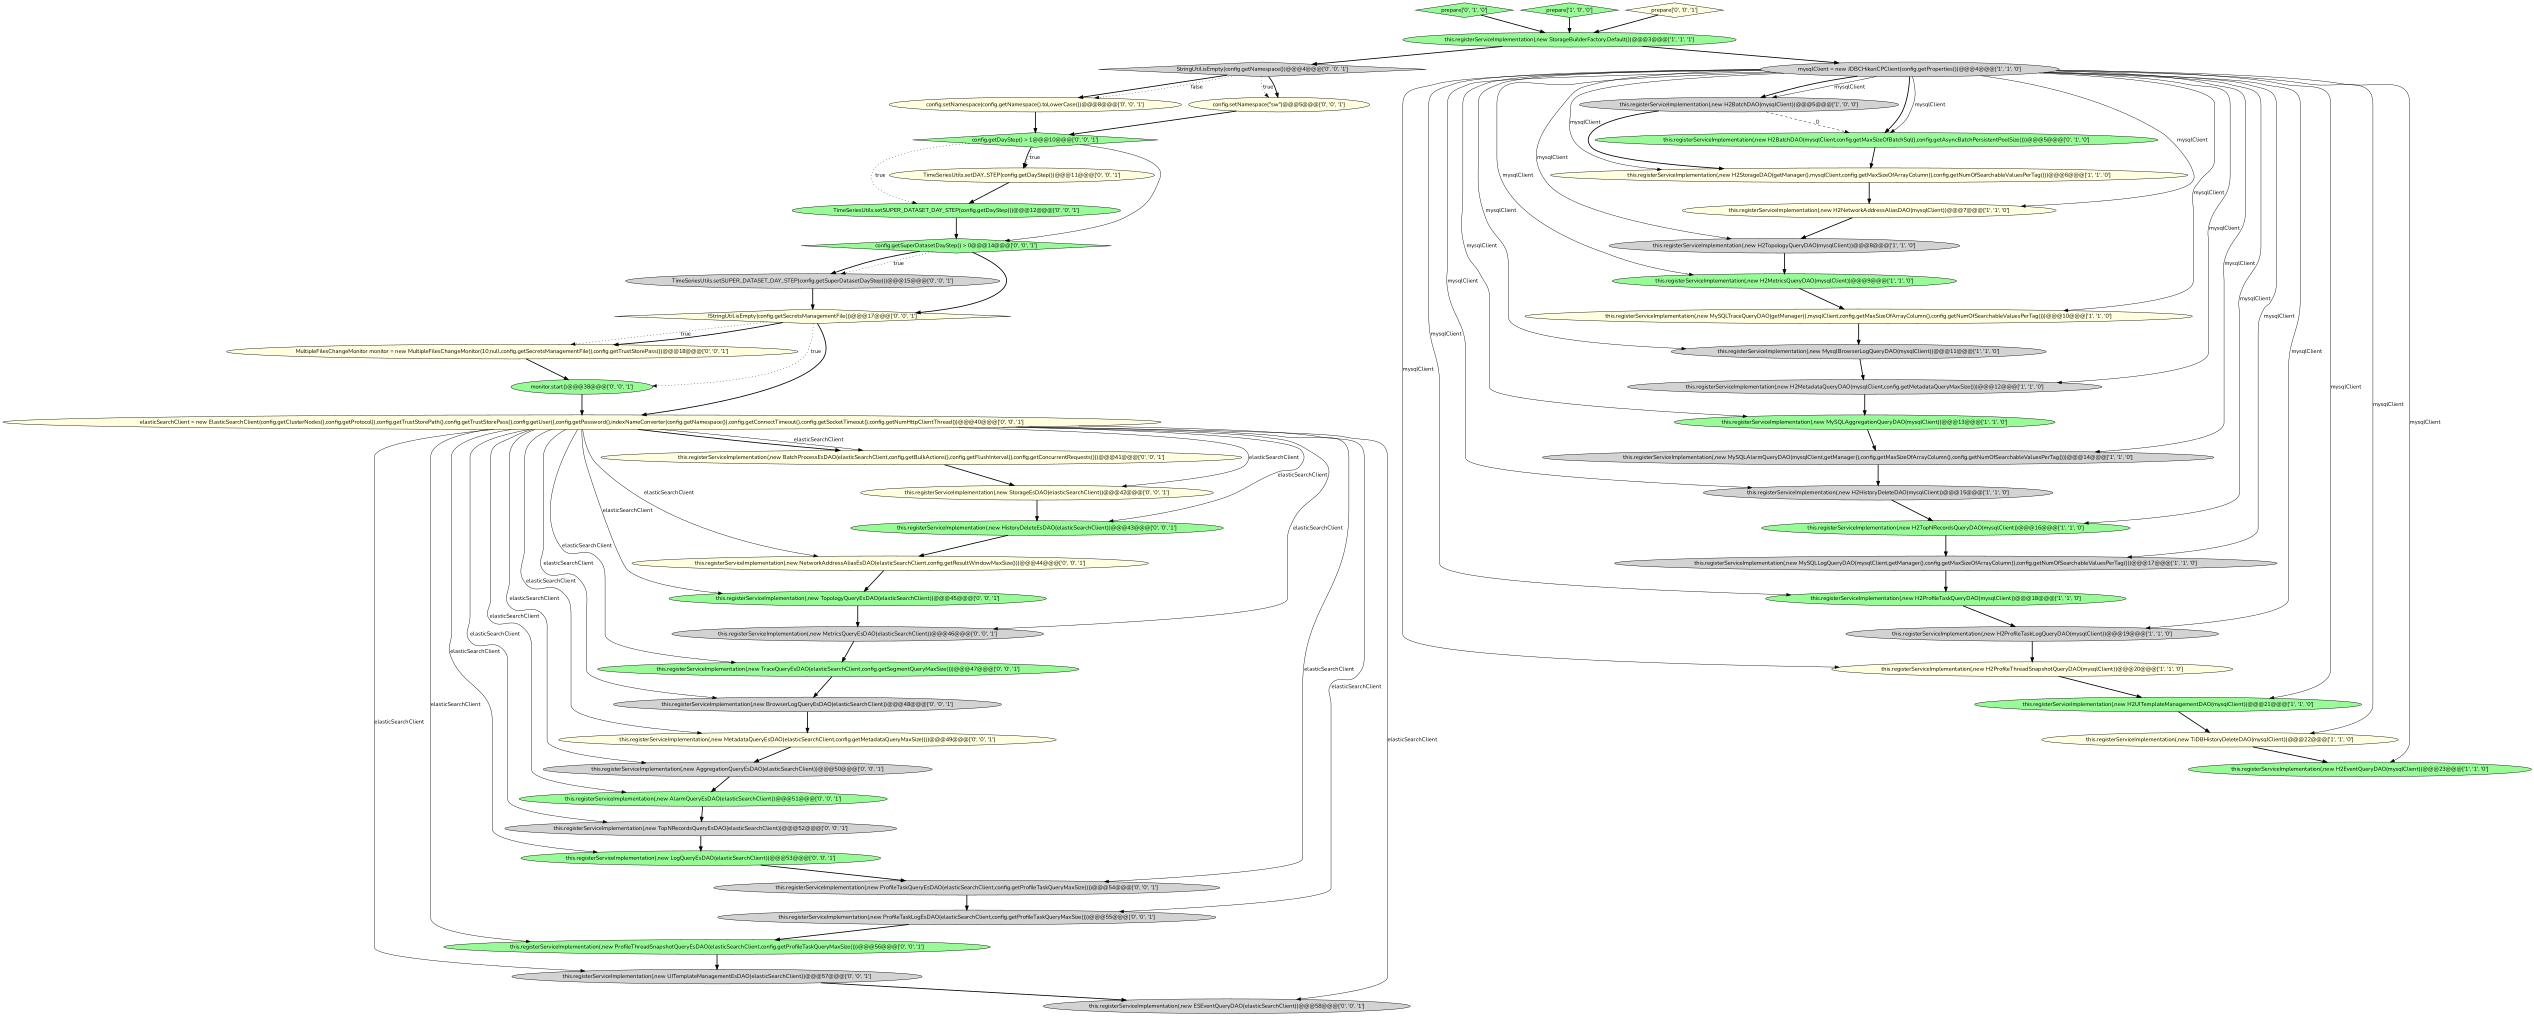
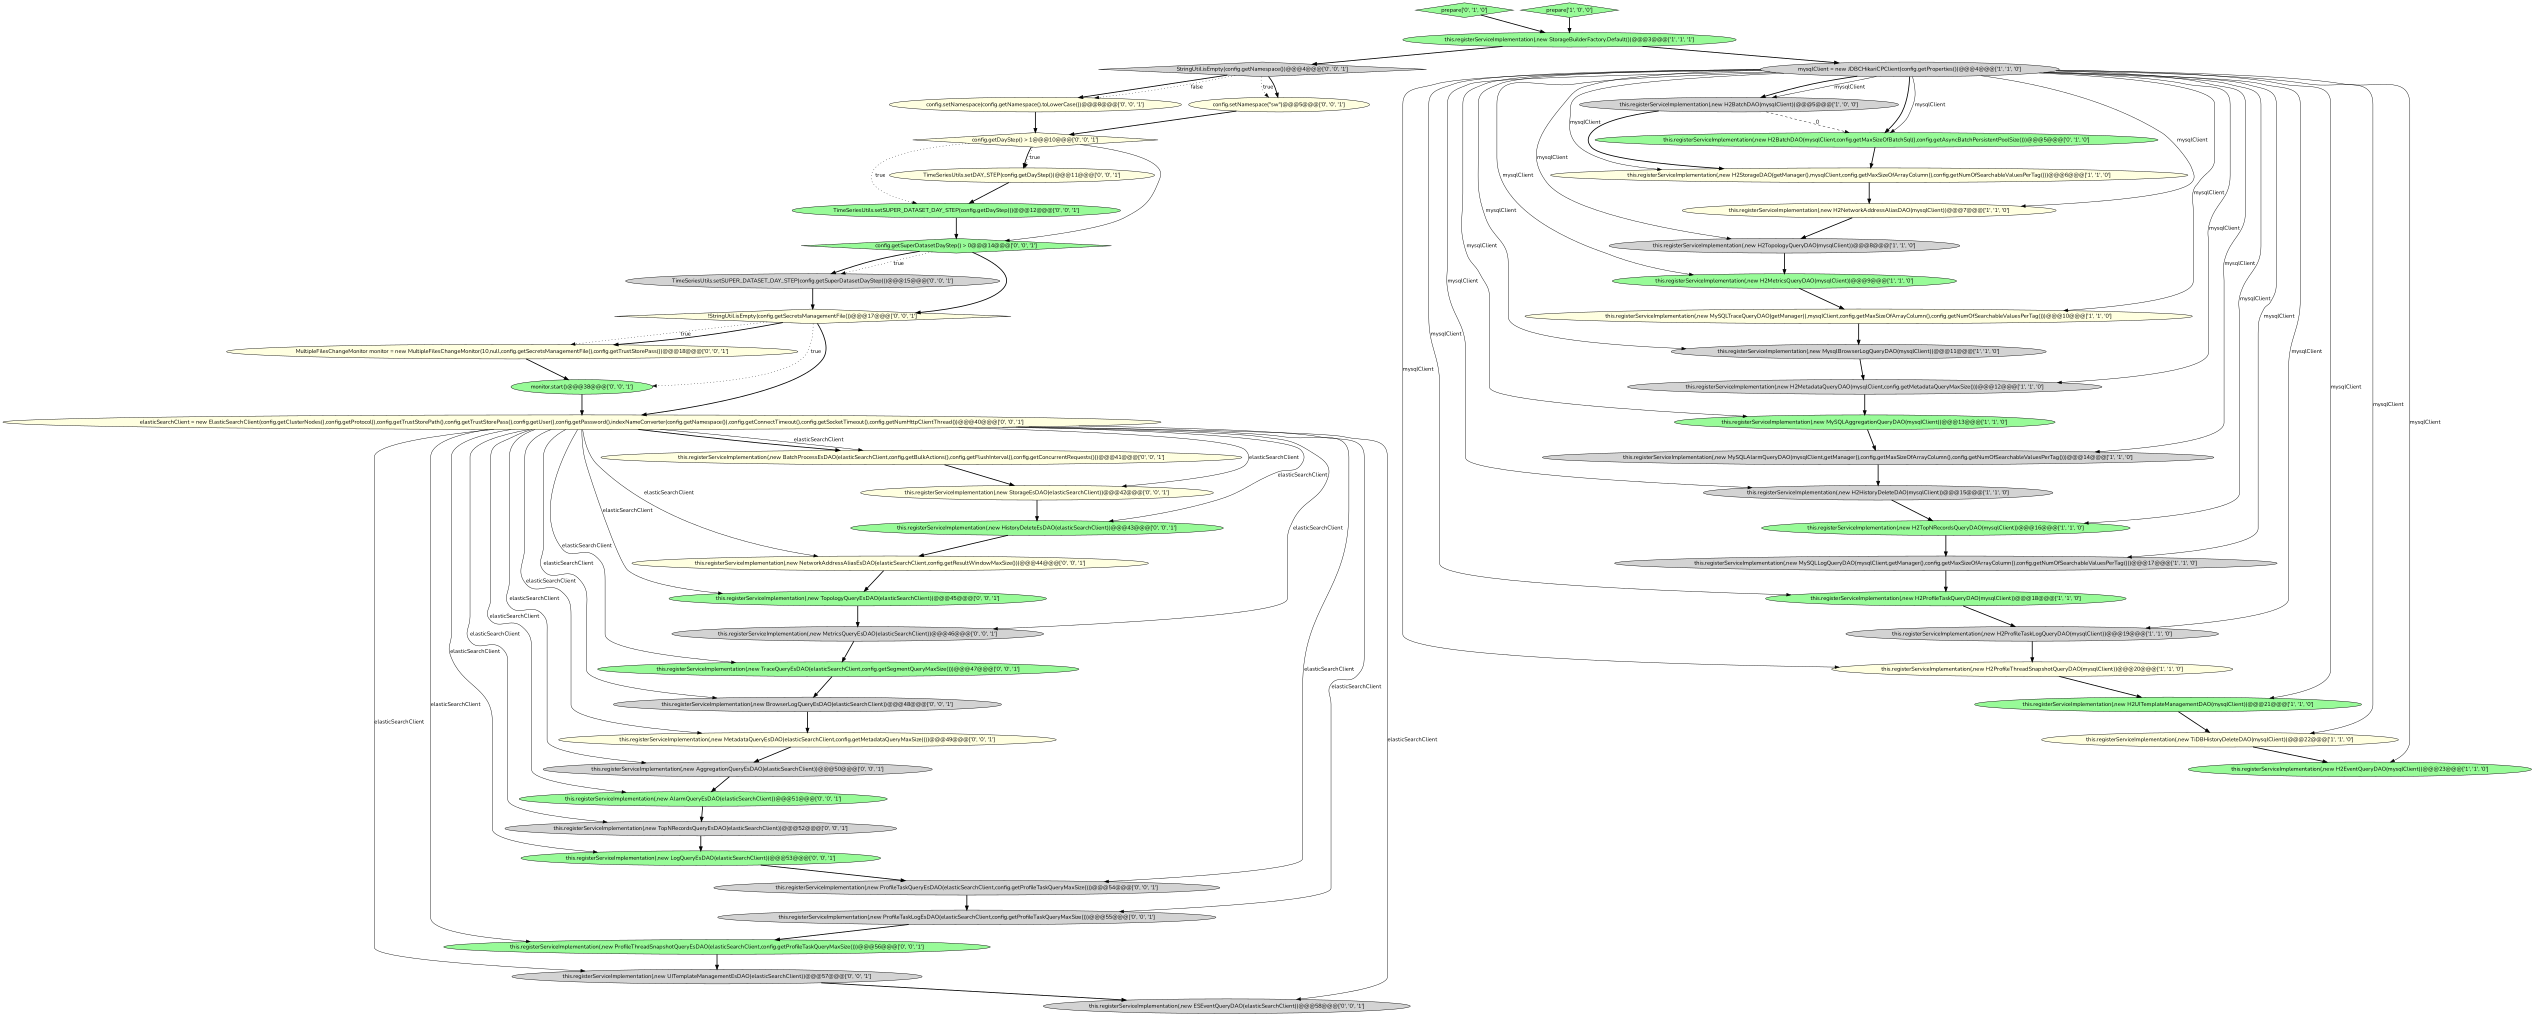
(1675, 10) -> none
(1035, 140) -> (1035, 140)
